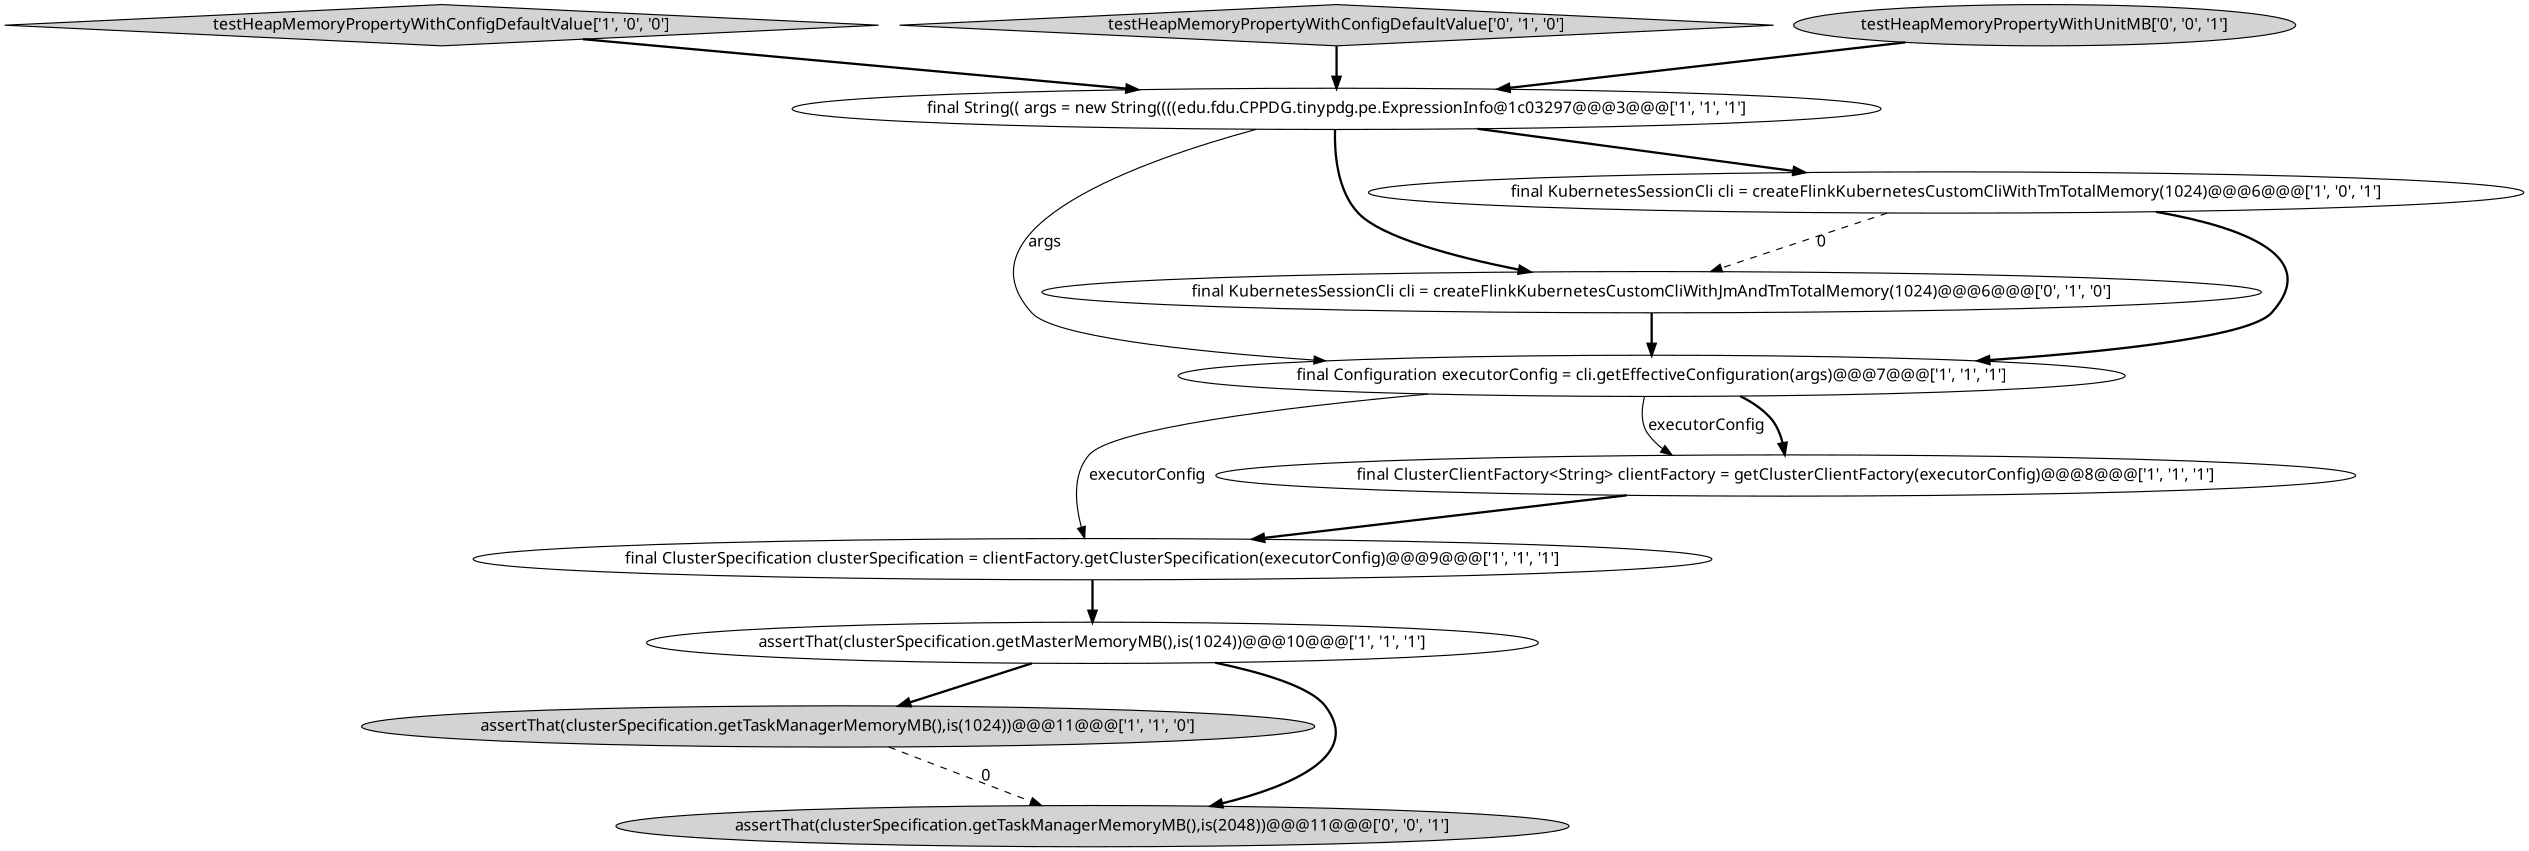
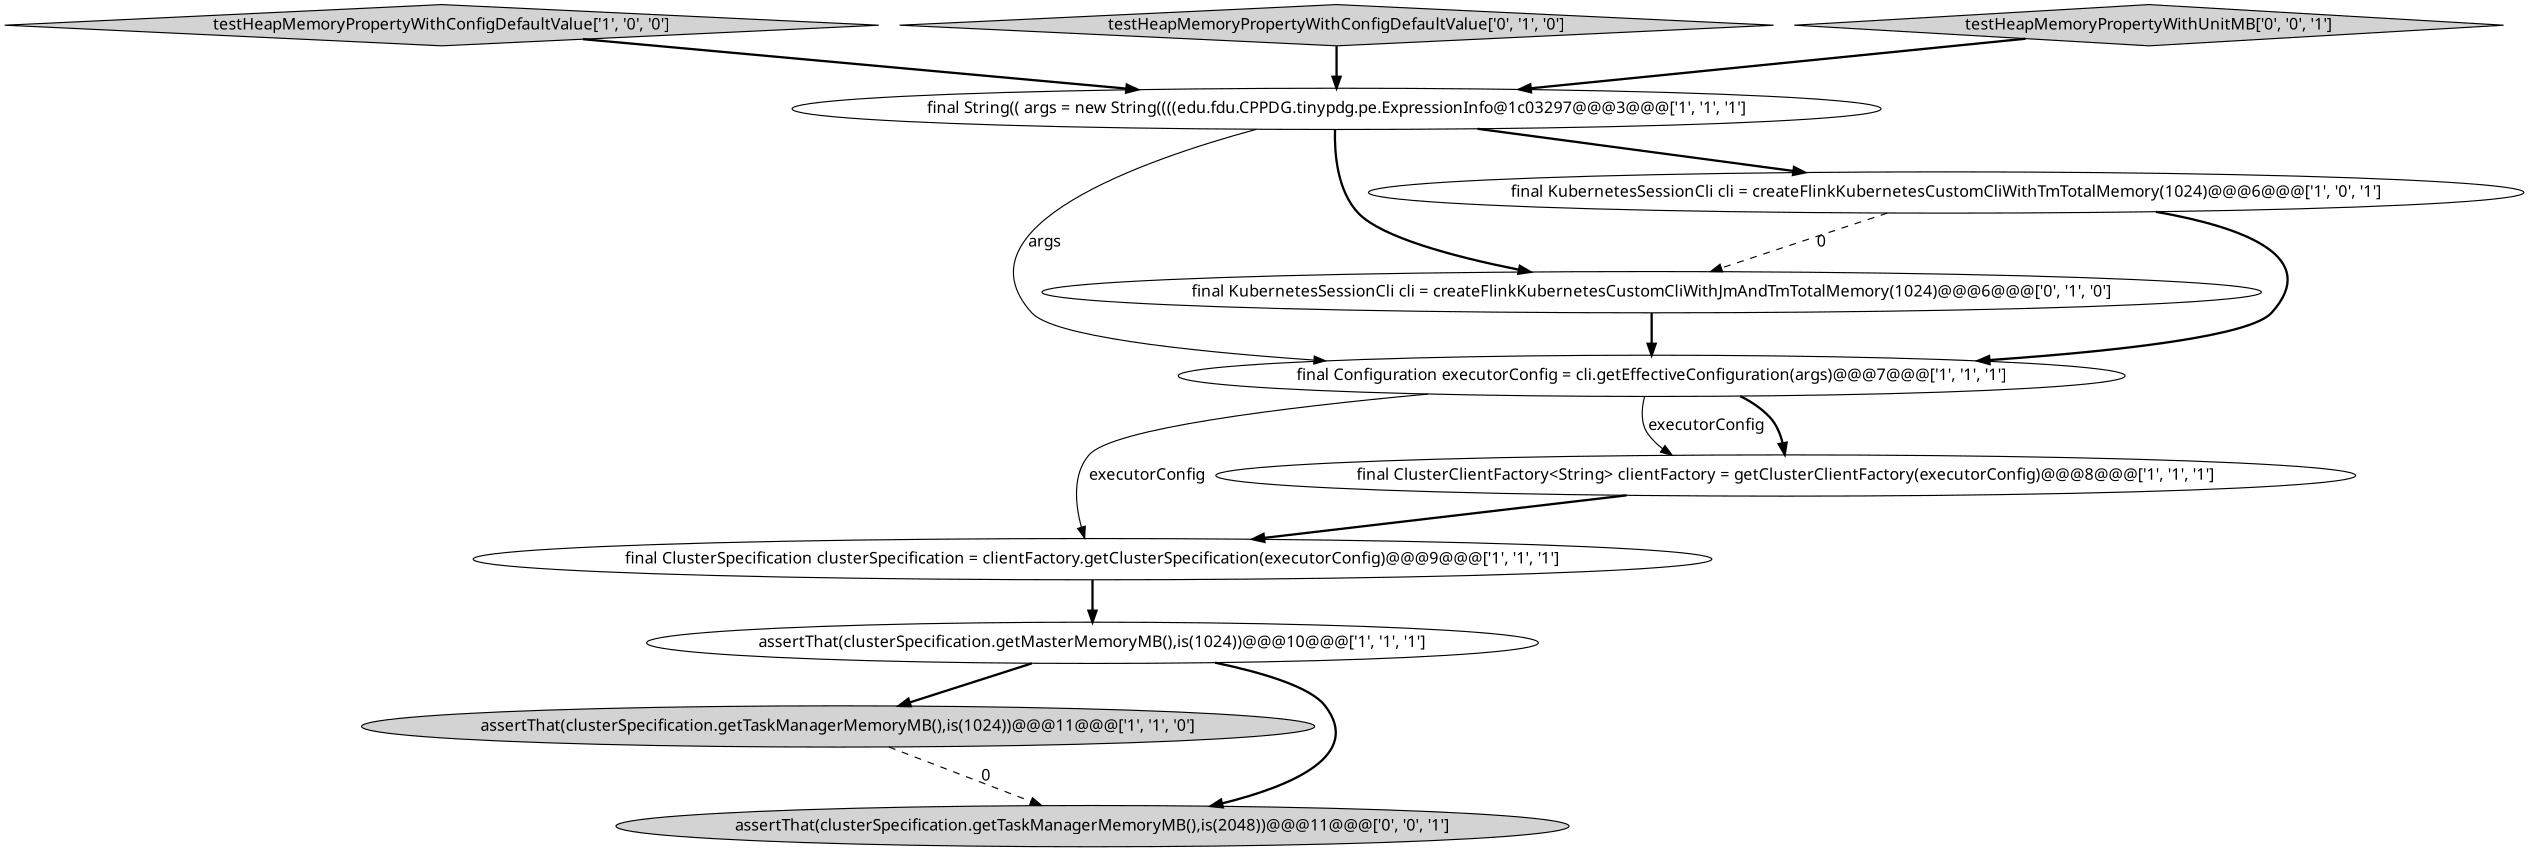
(2045, 25) -> (2149, 25)
